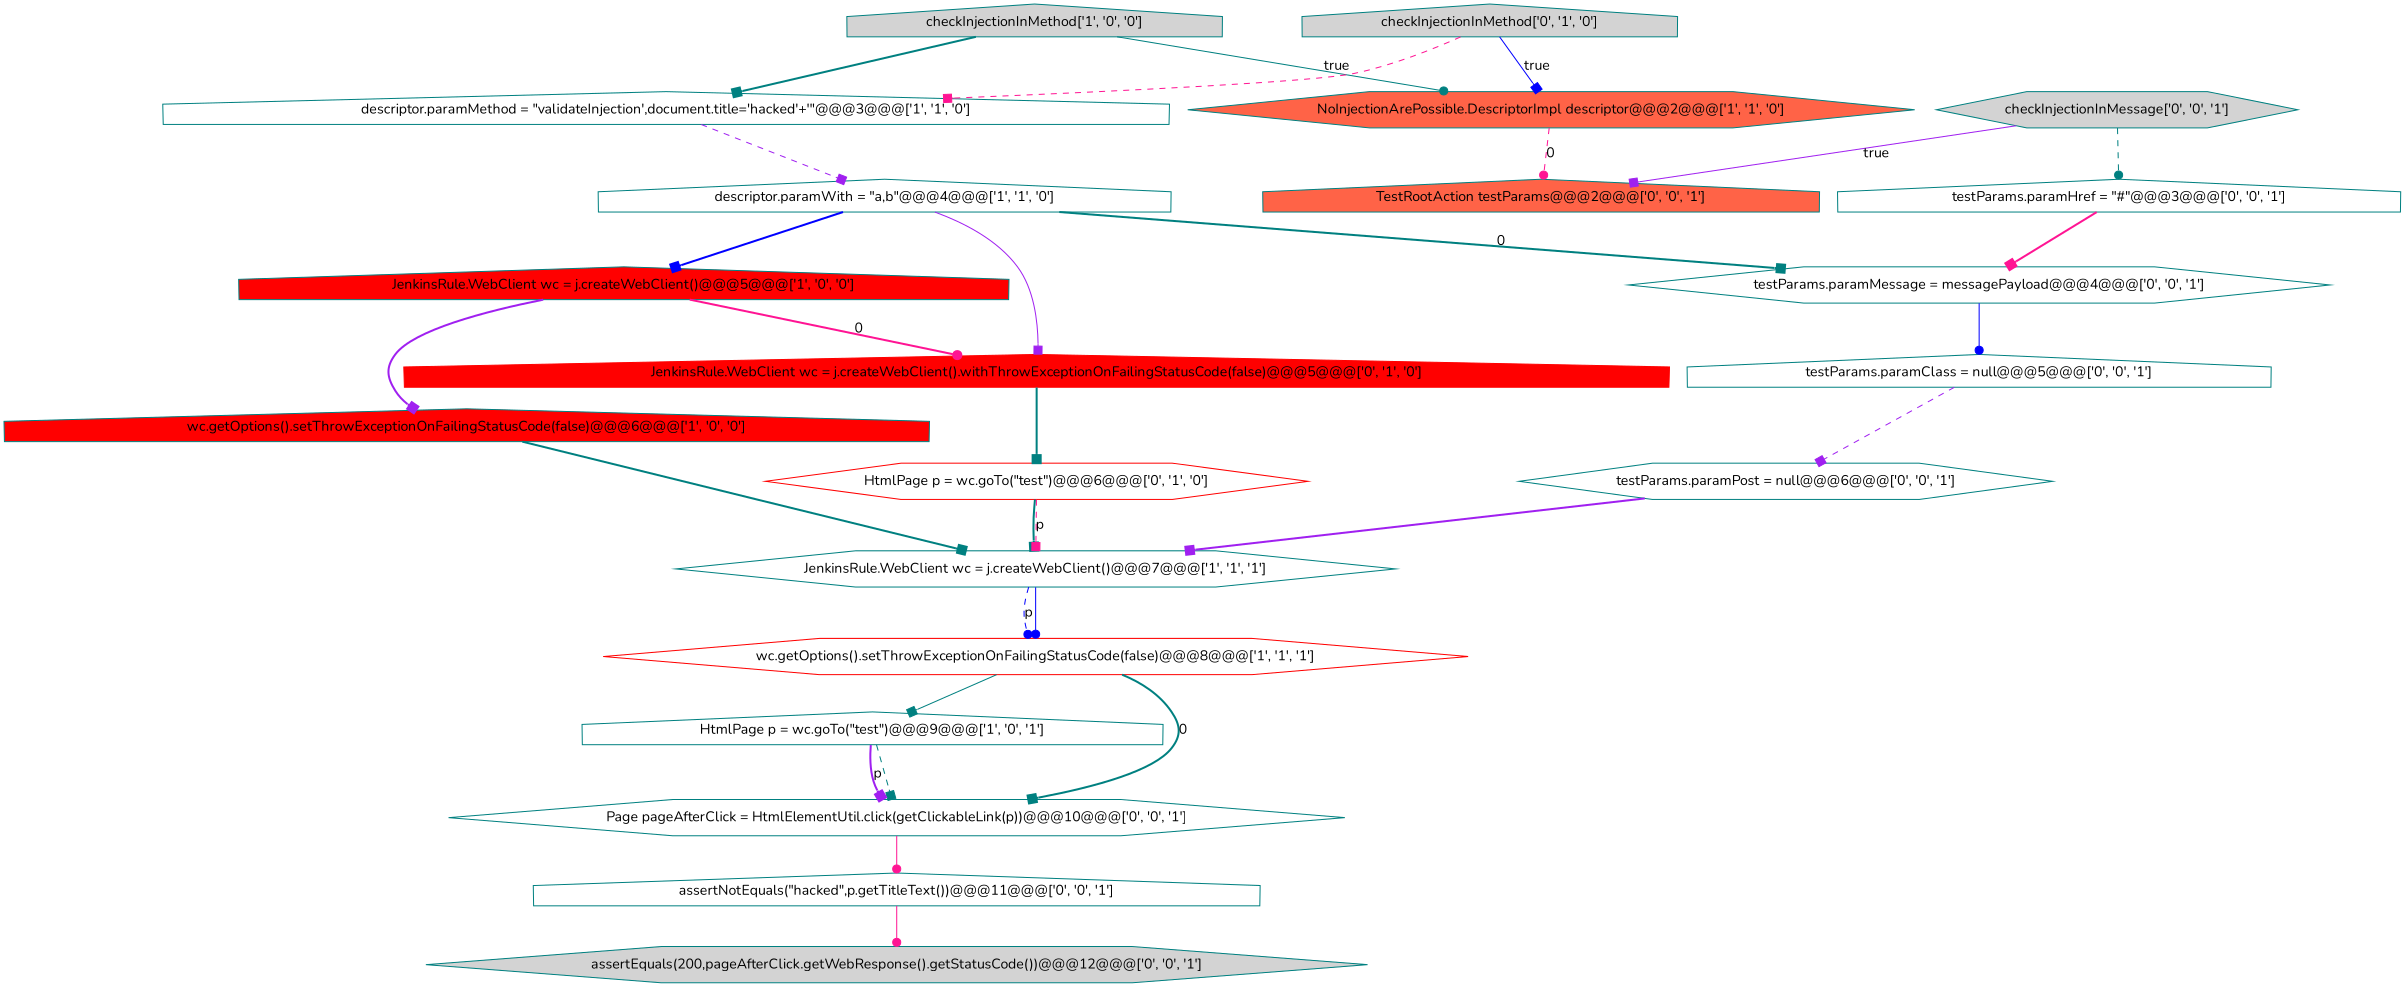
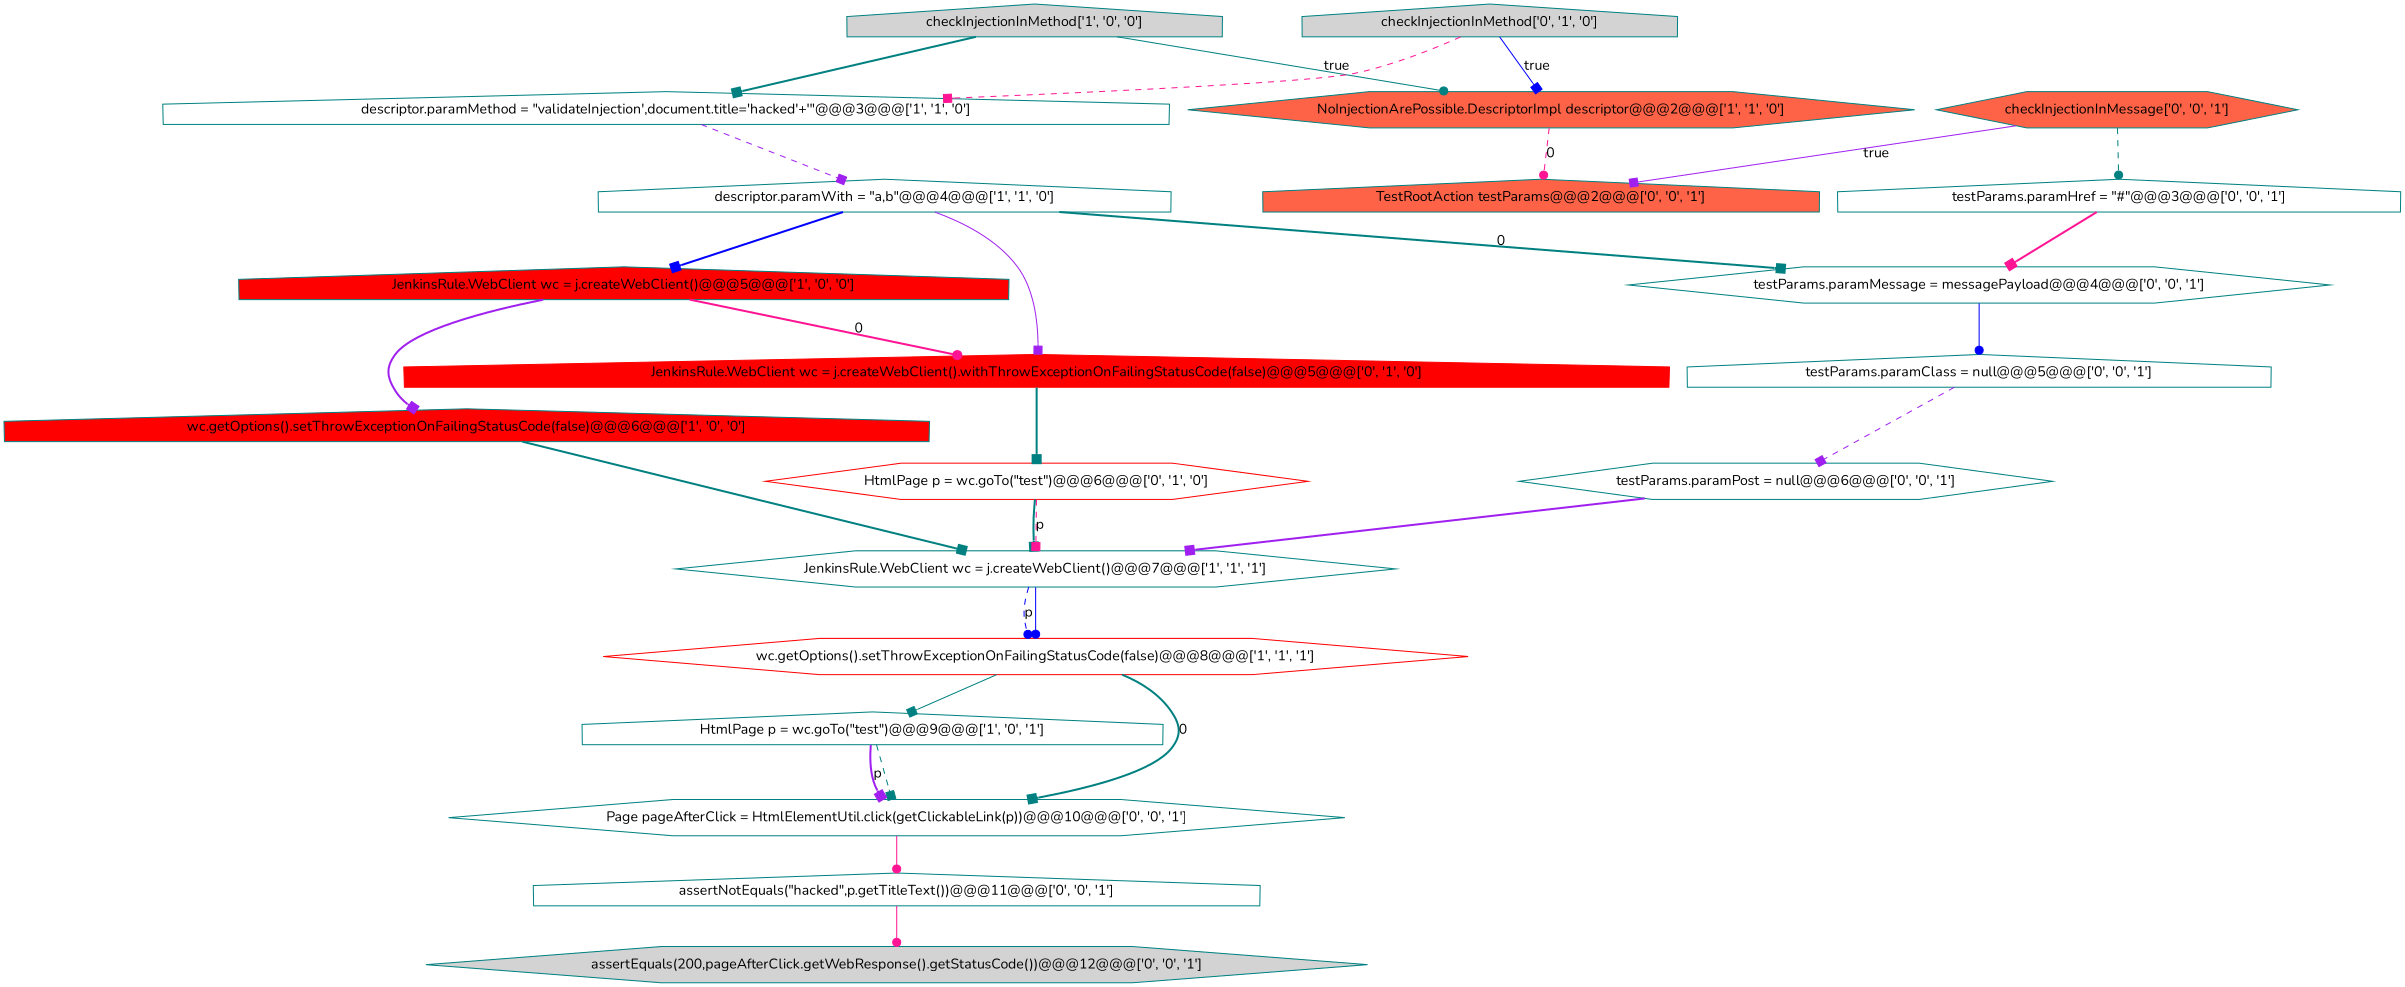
(2117, 110) -> (2117, 110)
